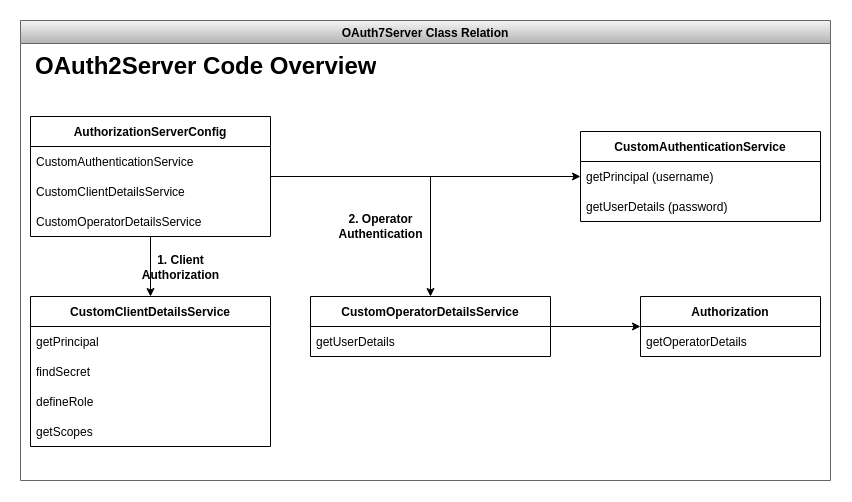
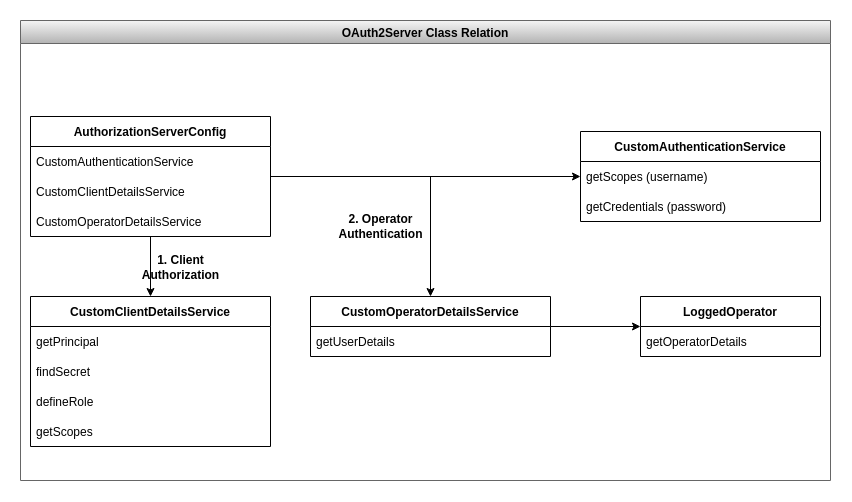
(425, 33) -> (425, 33)
(371, 82) -> none
(657, 177) -> (652, 177)
(665, 207) -> (665, 207)
(730, 312) -> (730, 312)
